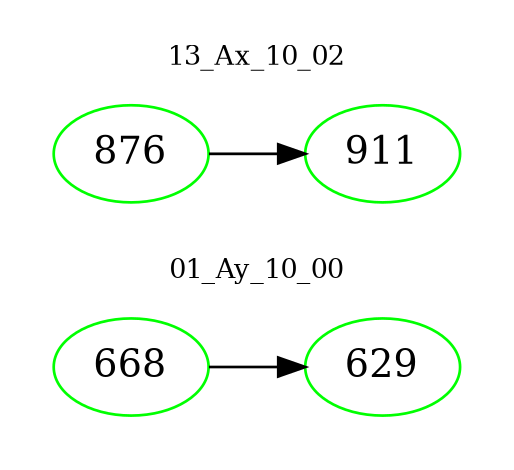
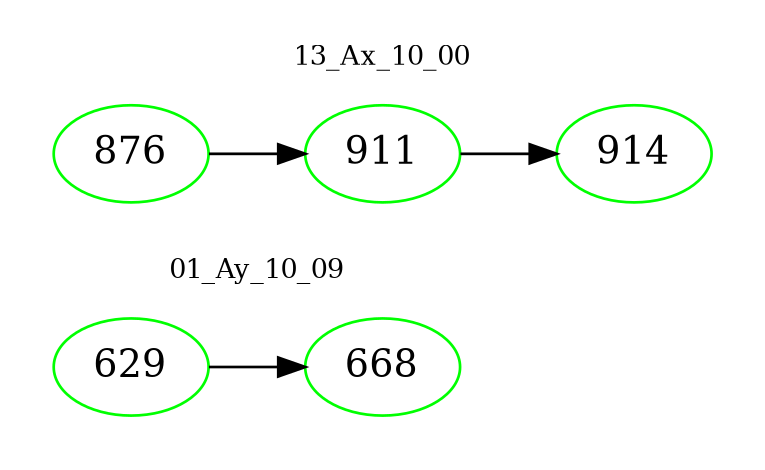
(257, 58) -> (383, 58)
none -> (634, 154)
(257, 271) -> (257, 271)
(243, 367) -> (243, 367)
